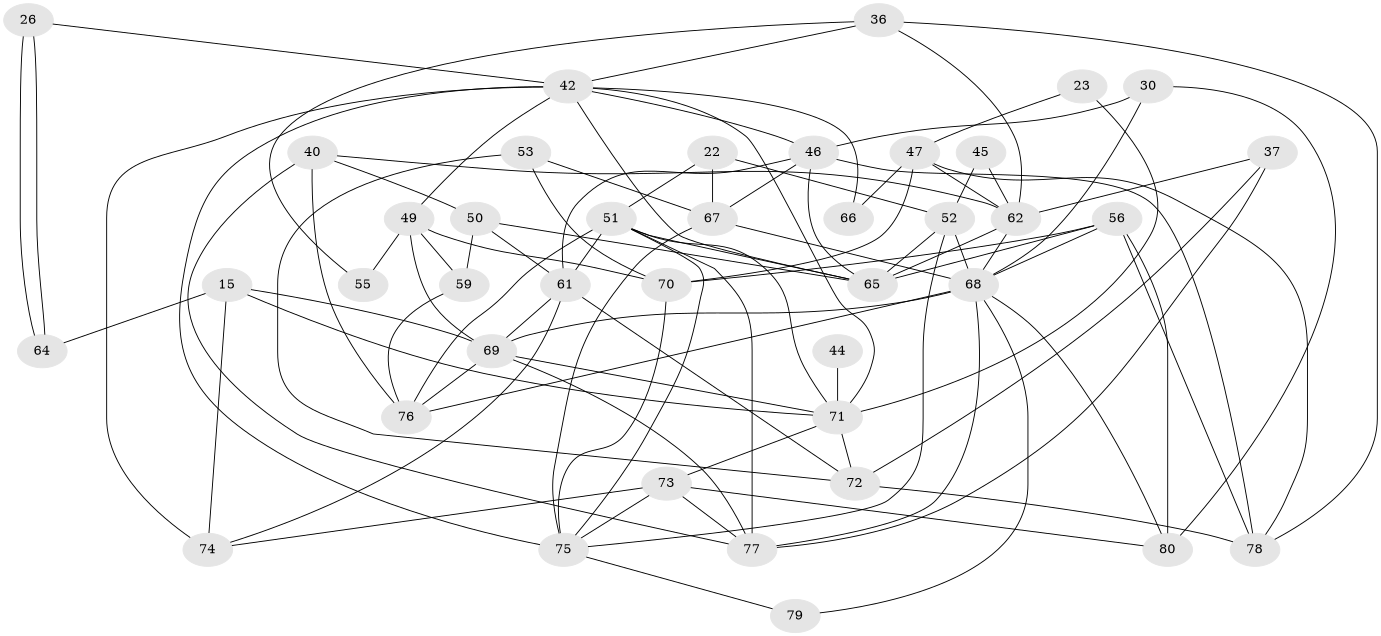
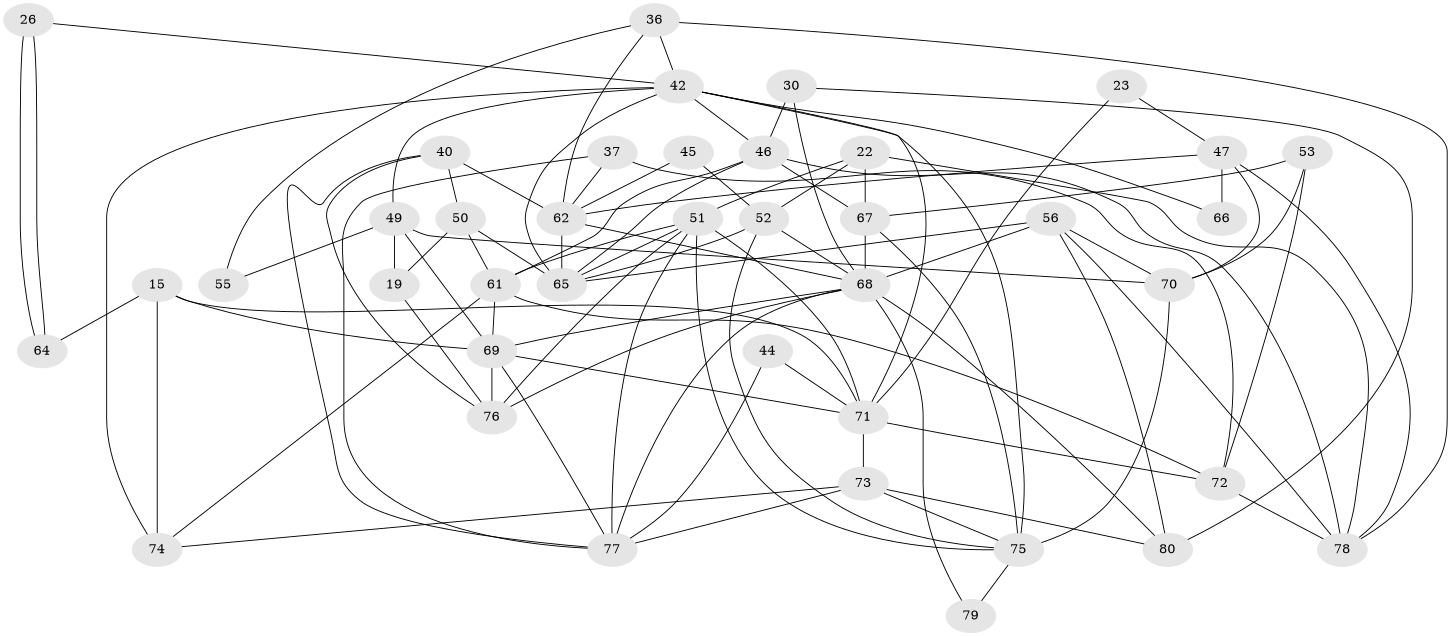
none -> (1237, 247)
(464, 285) -> (394, 285)
none -> (707, 462)
